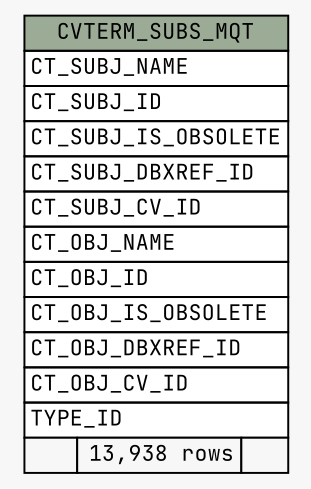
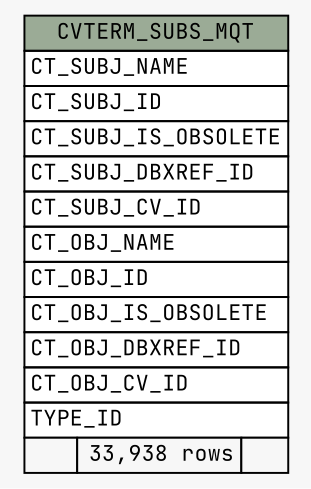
(162, 454) -> (162, 454)
